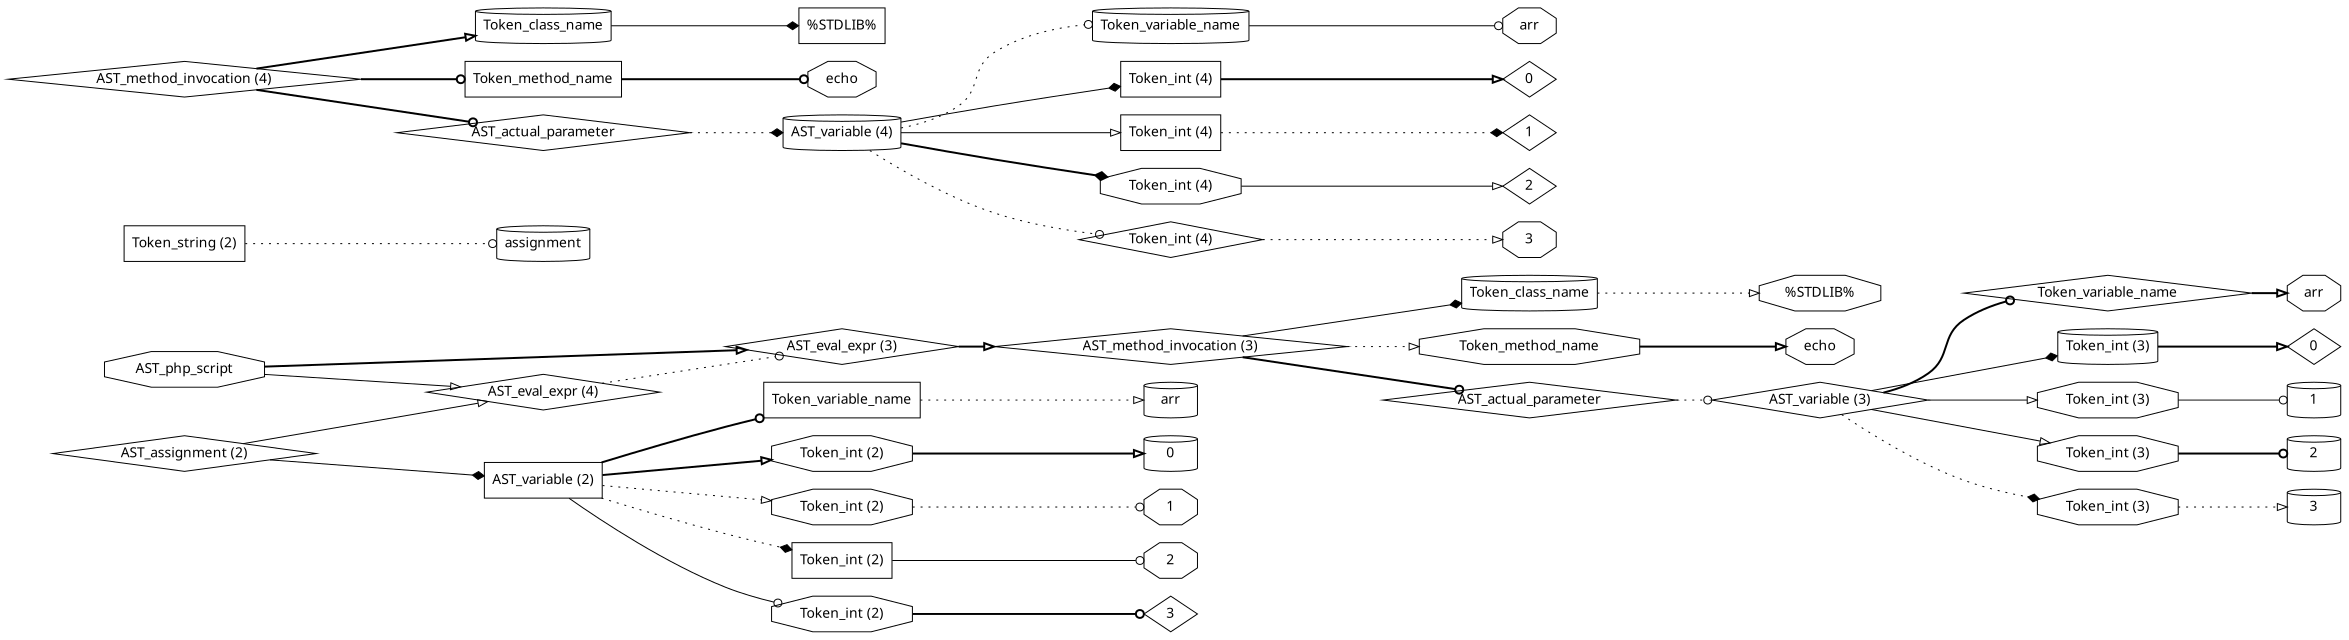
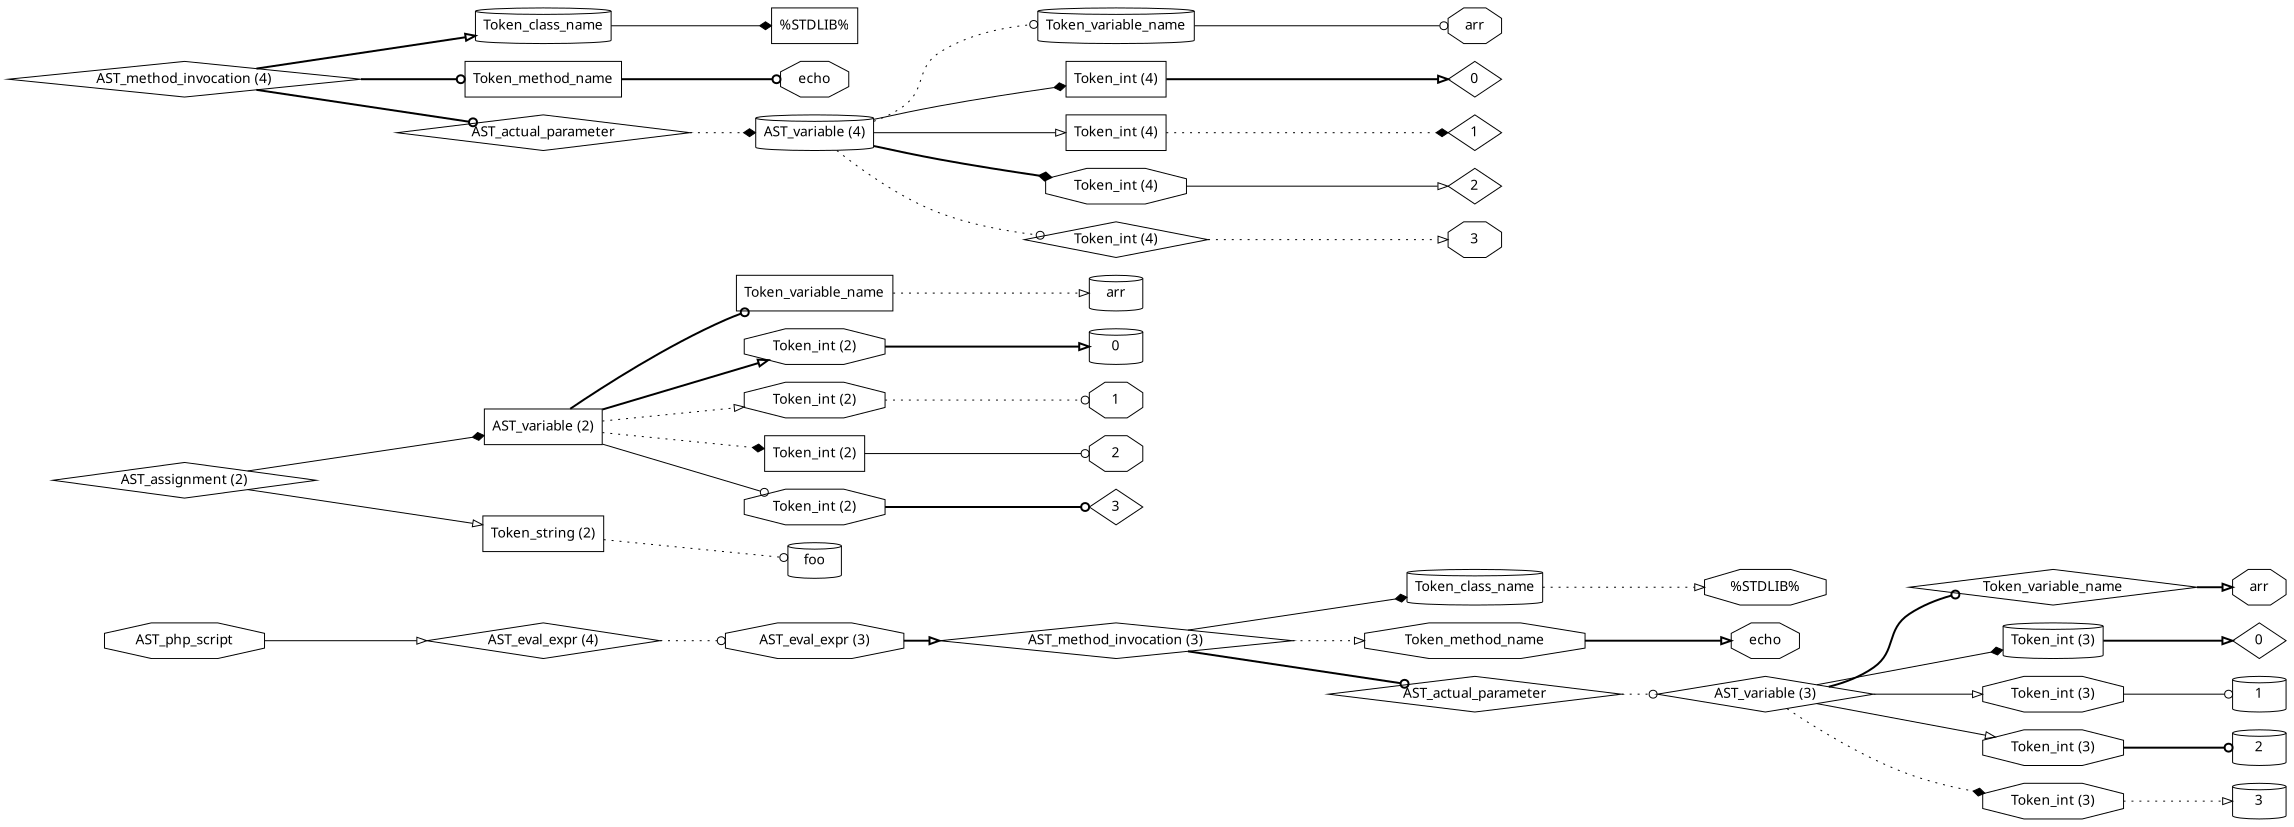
(543, 244) -> (815, 560)
(842, 347) -> (815, 641)
(501, 358) -> none
(361, 423) -> (360, 506)
